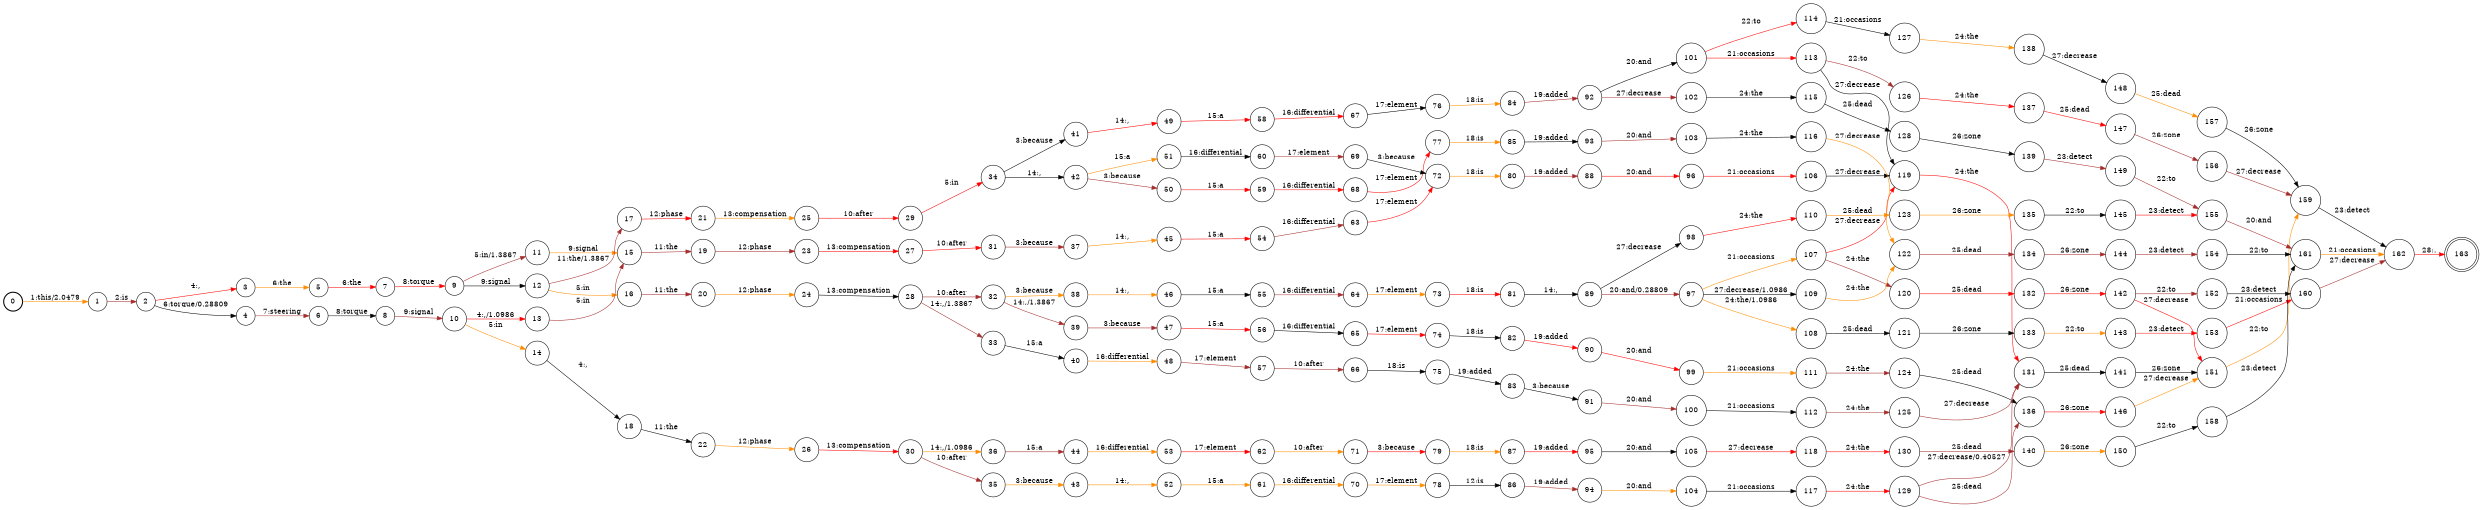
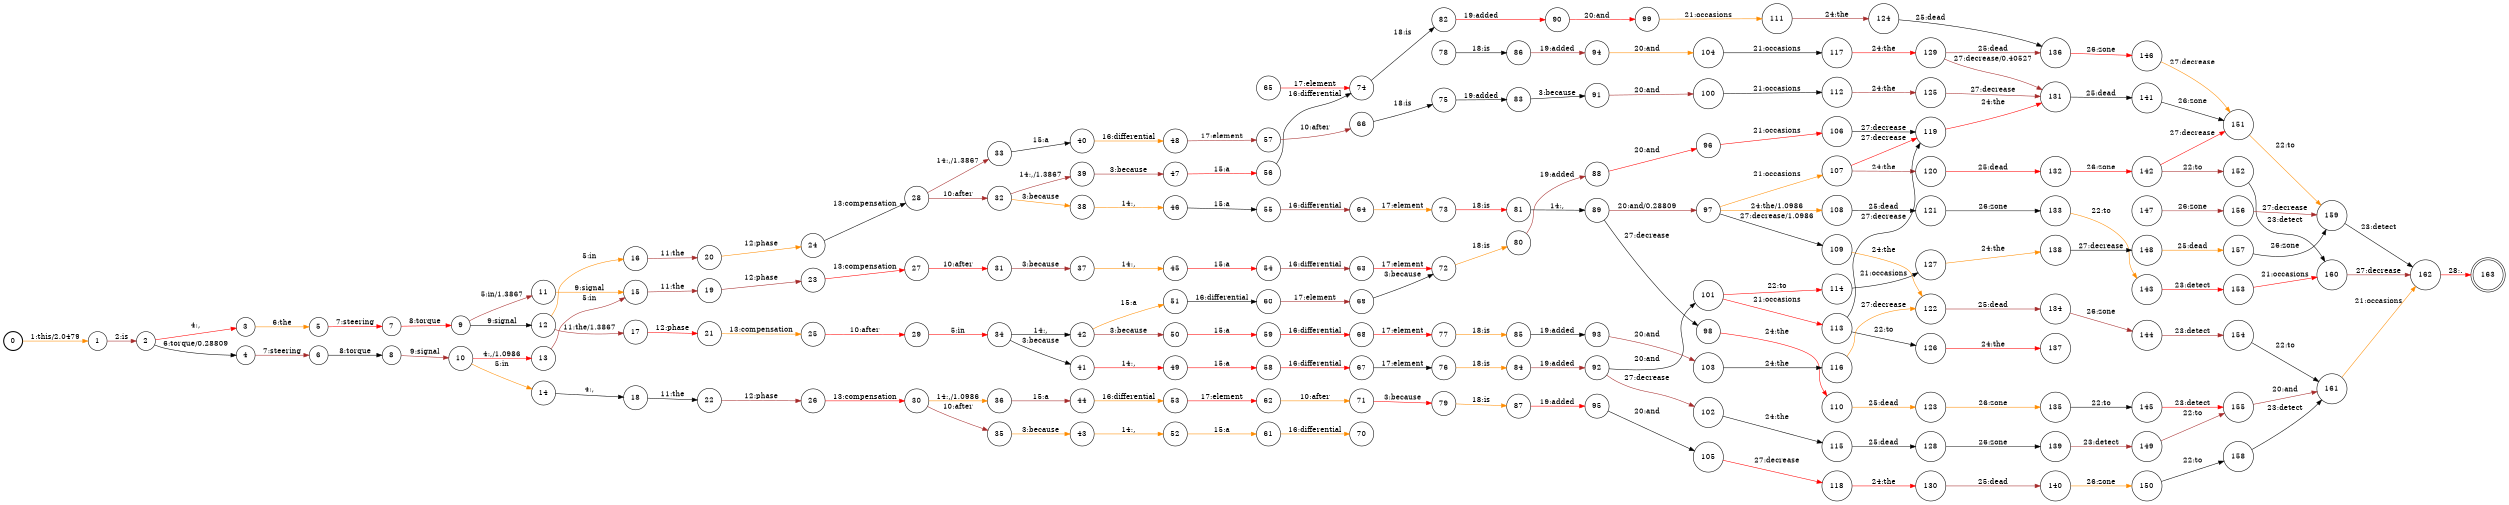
(1859, 69) -> (1881, 338)
(2072, 118) -> none
(352, 283) -> (355, 322)
(1306, 332) -> (1296, 116)
(752, 447) -> (759, 401)
(1475, 481) -> (1481, 49)
(1394, 485) -> none
